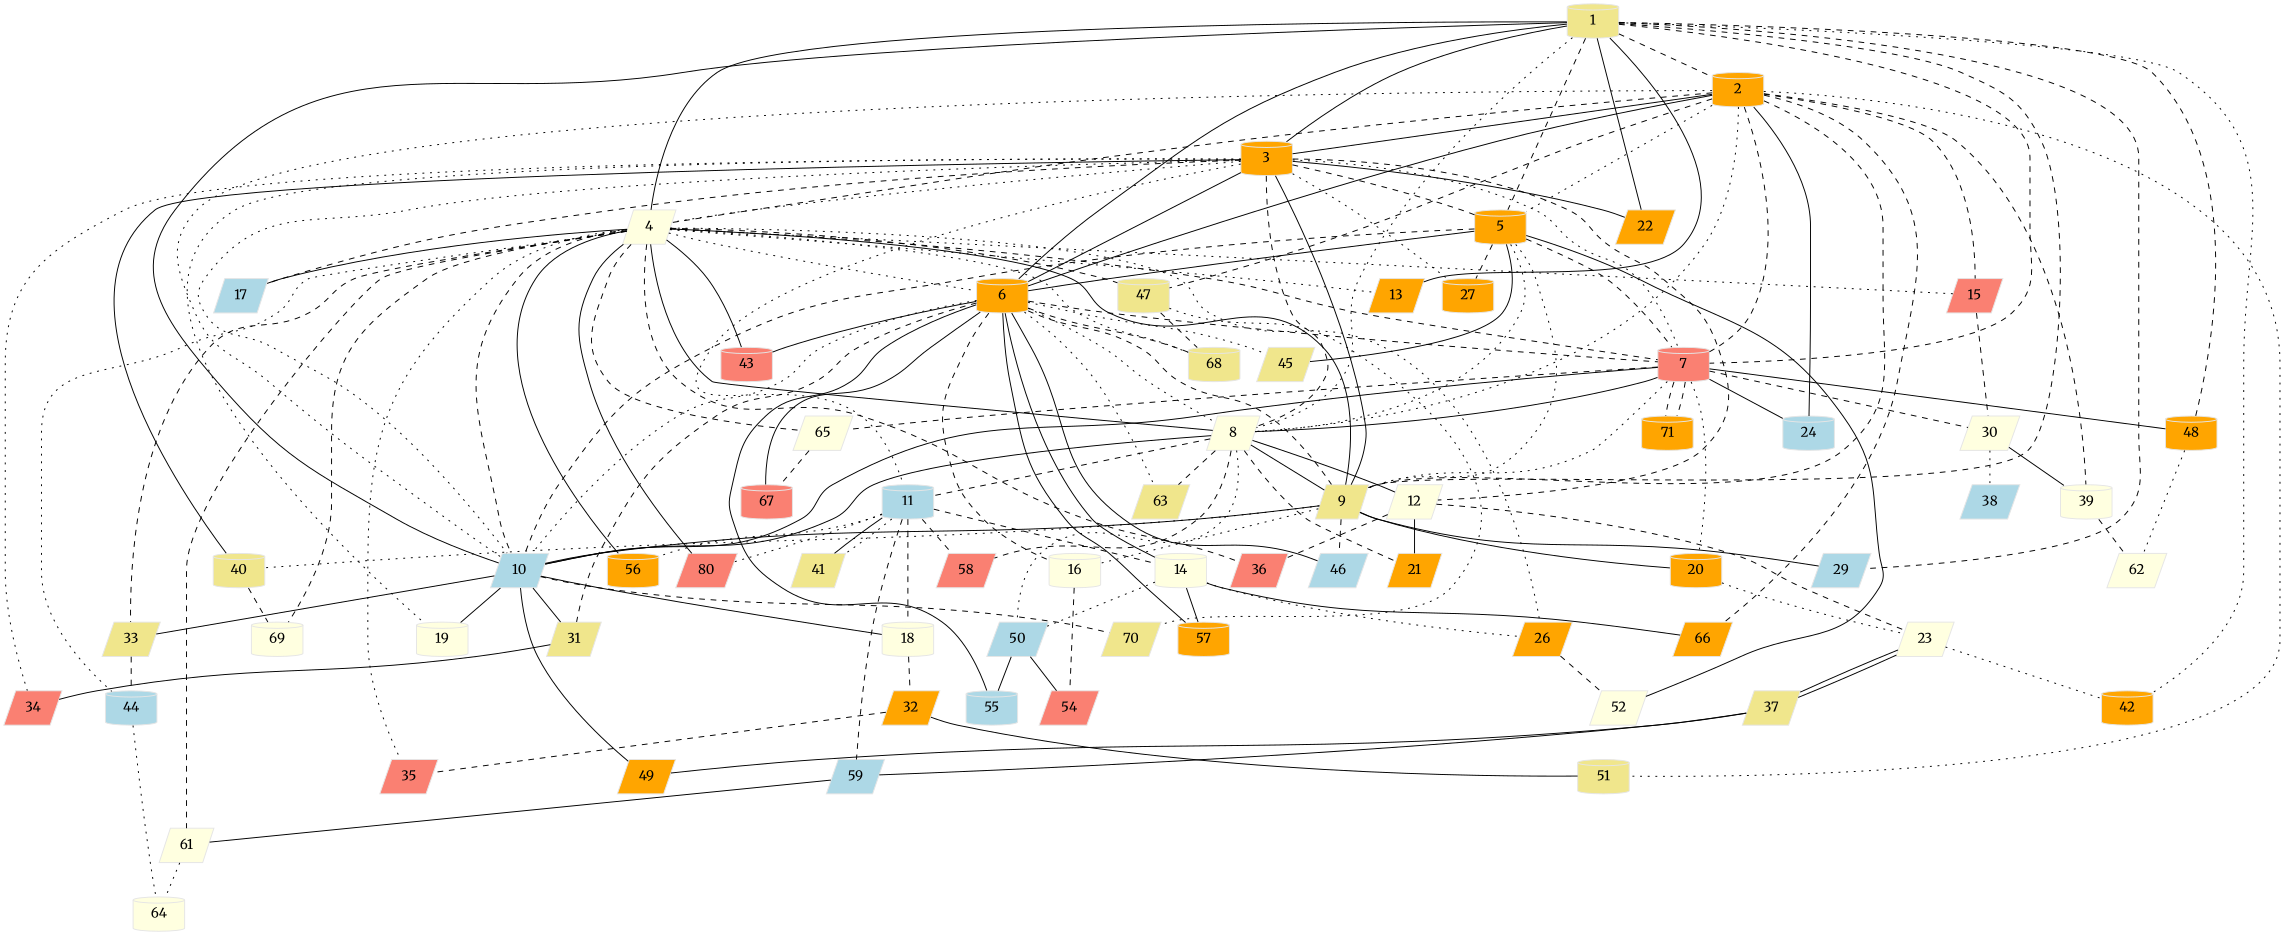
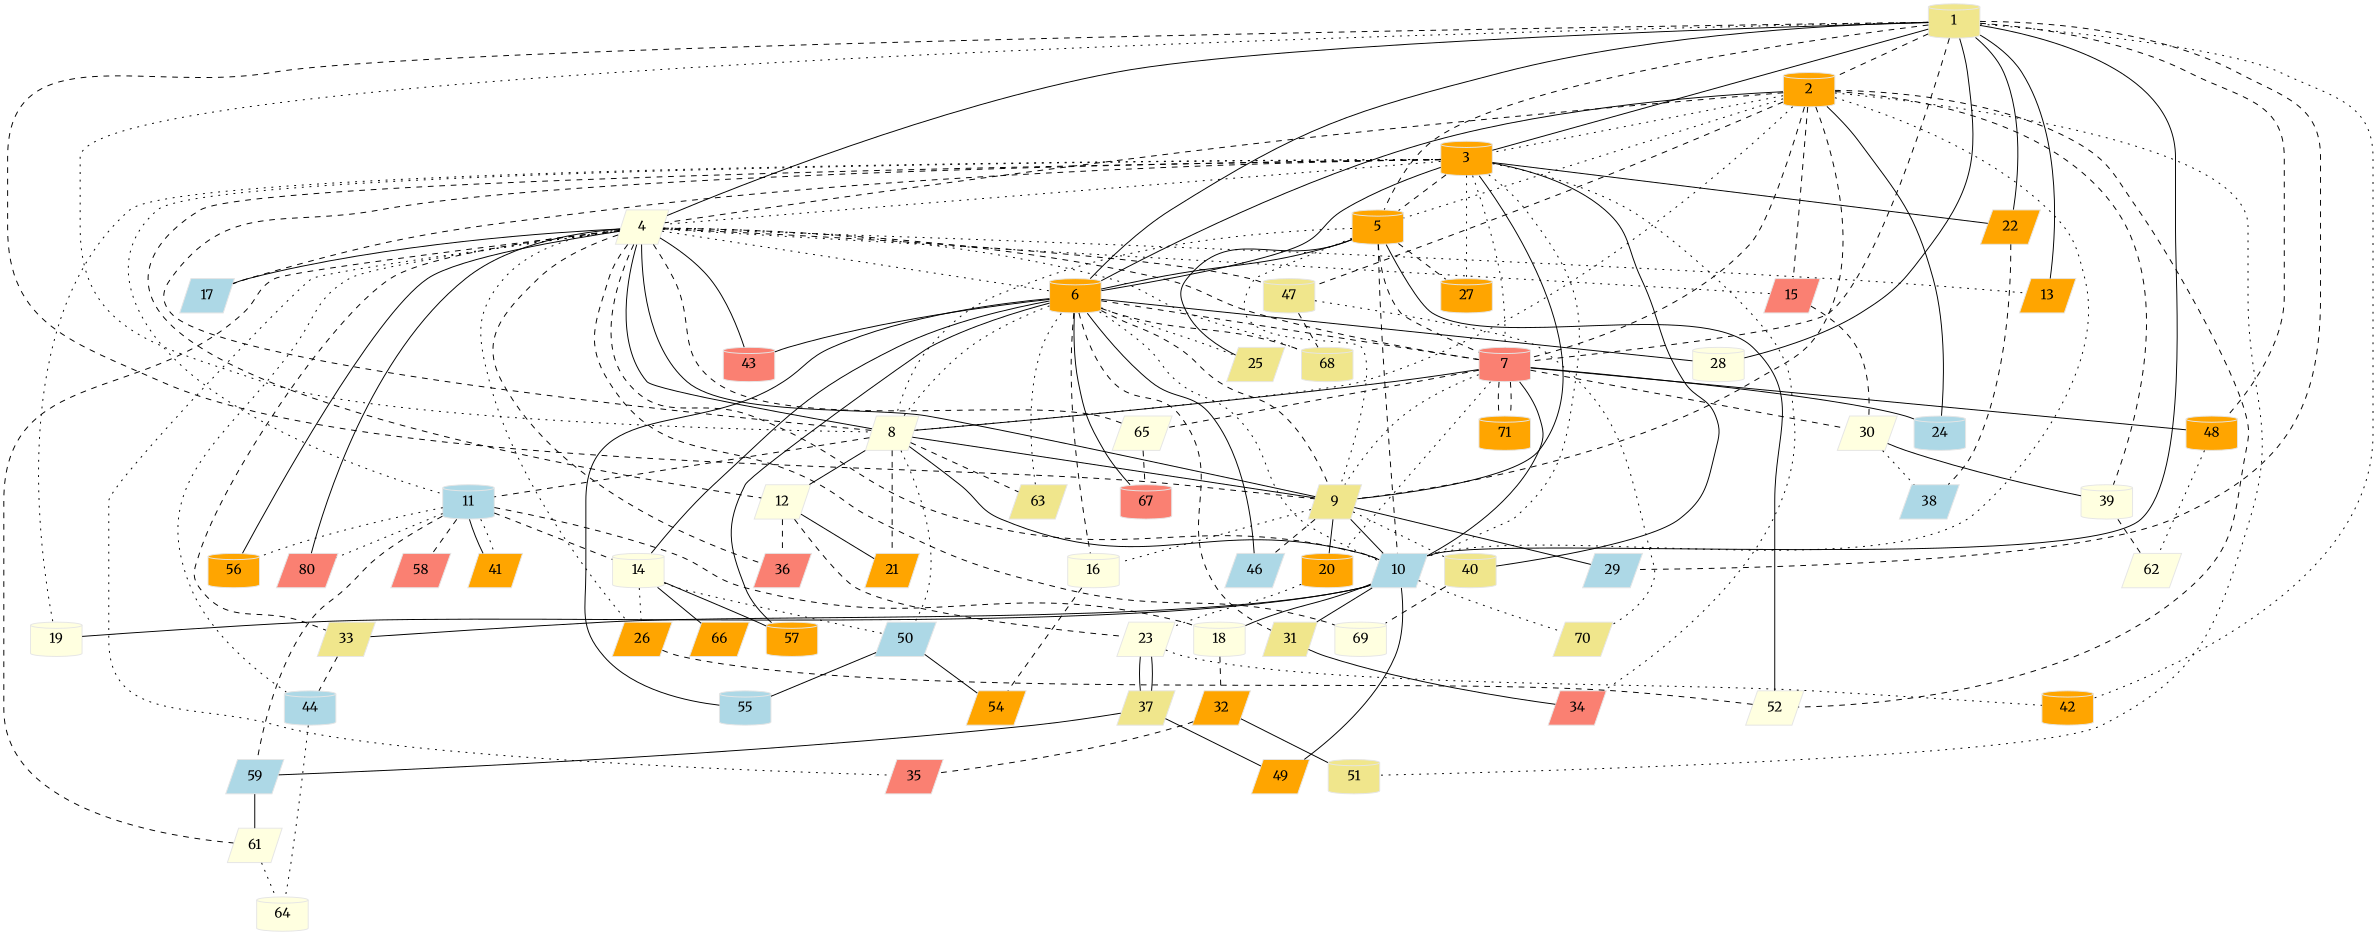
(1502, 124) -> (1638, 124)
(1907, 332) -> (2249, 430)
(1286, 364) -> (1256, 364)
none -> (1718, 364)
none -> (1999, 370)
(1123, 548) -> none
(818, 571) -> (495, 571)
(796, 604) -> (1490, 608)
(1069, 708) -> (996, 708)
